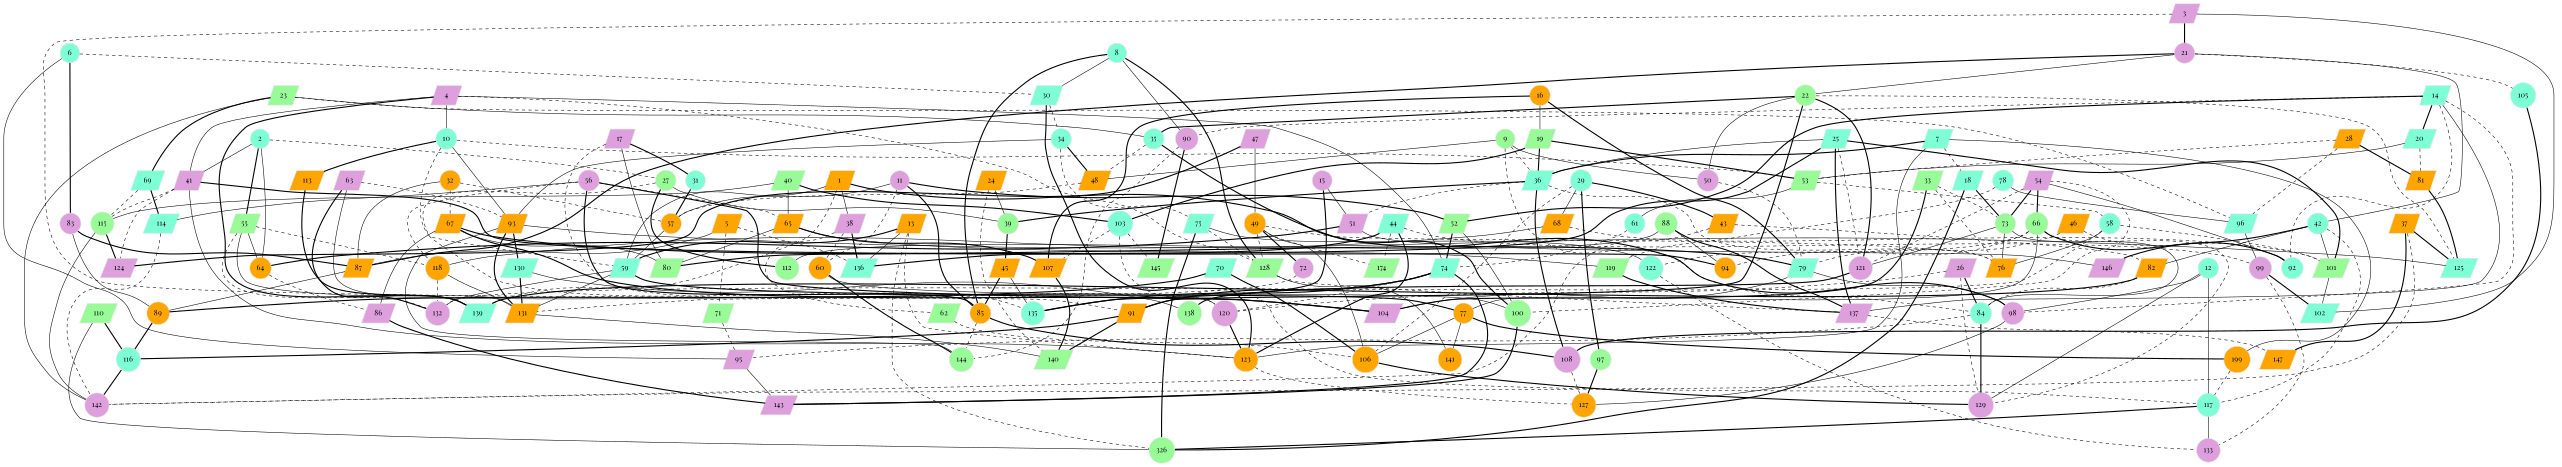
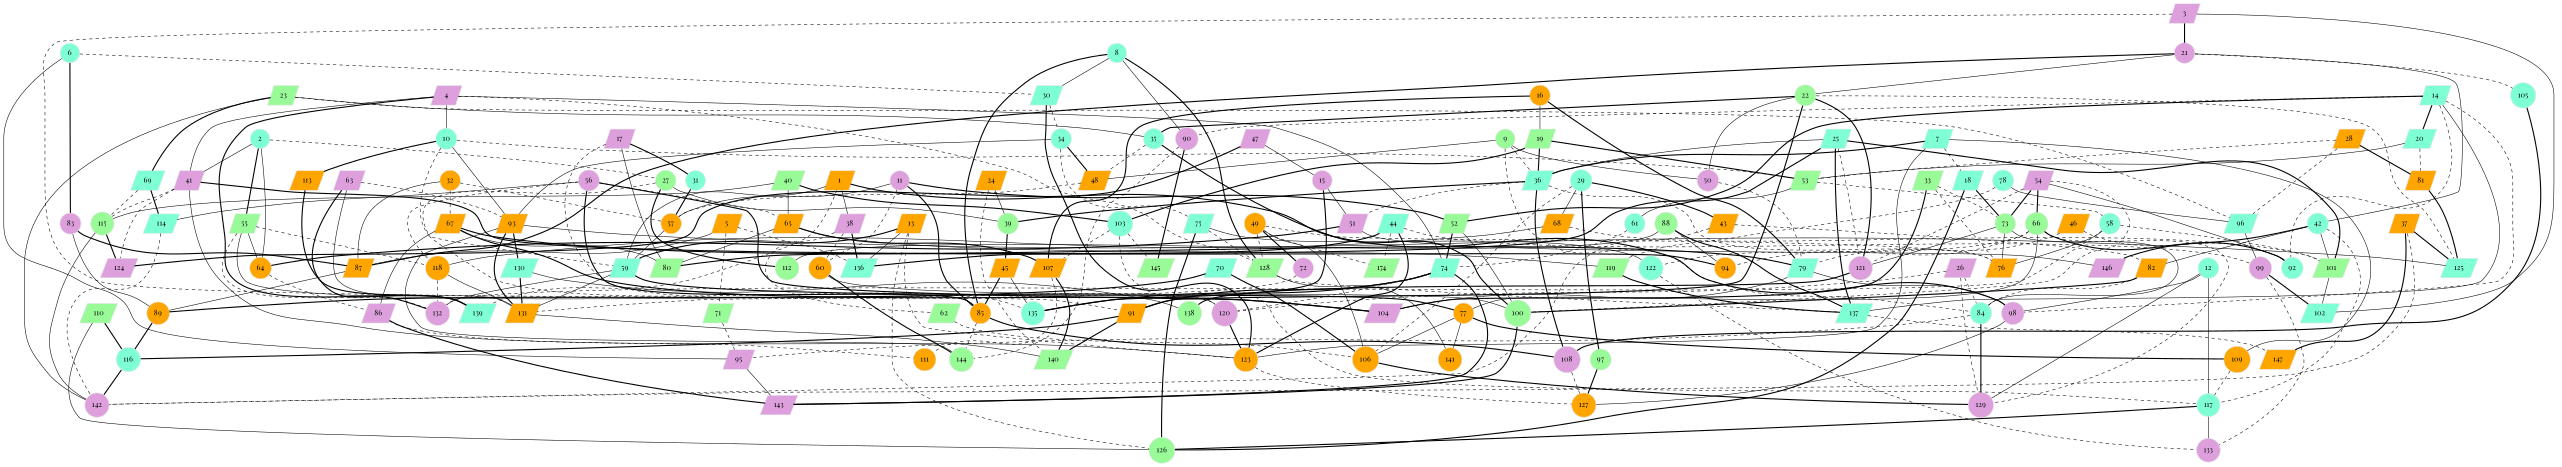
(1255, 177) -> (1285, 157)
(1315, 290) -> (1834, 299)
(1971, 291) -> (1973, 296)
(1854, 313) -> (1854, 313)
none -> (925, 360)
(2237, 360) -> (2237, 360)
(1162, 450) -> (1162, 450)
